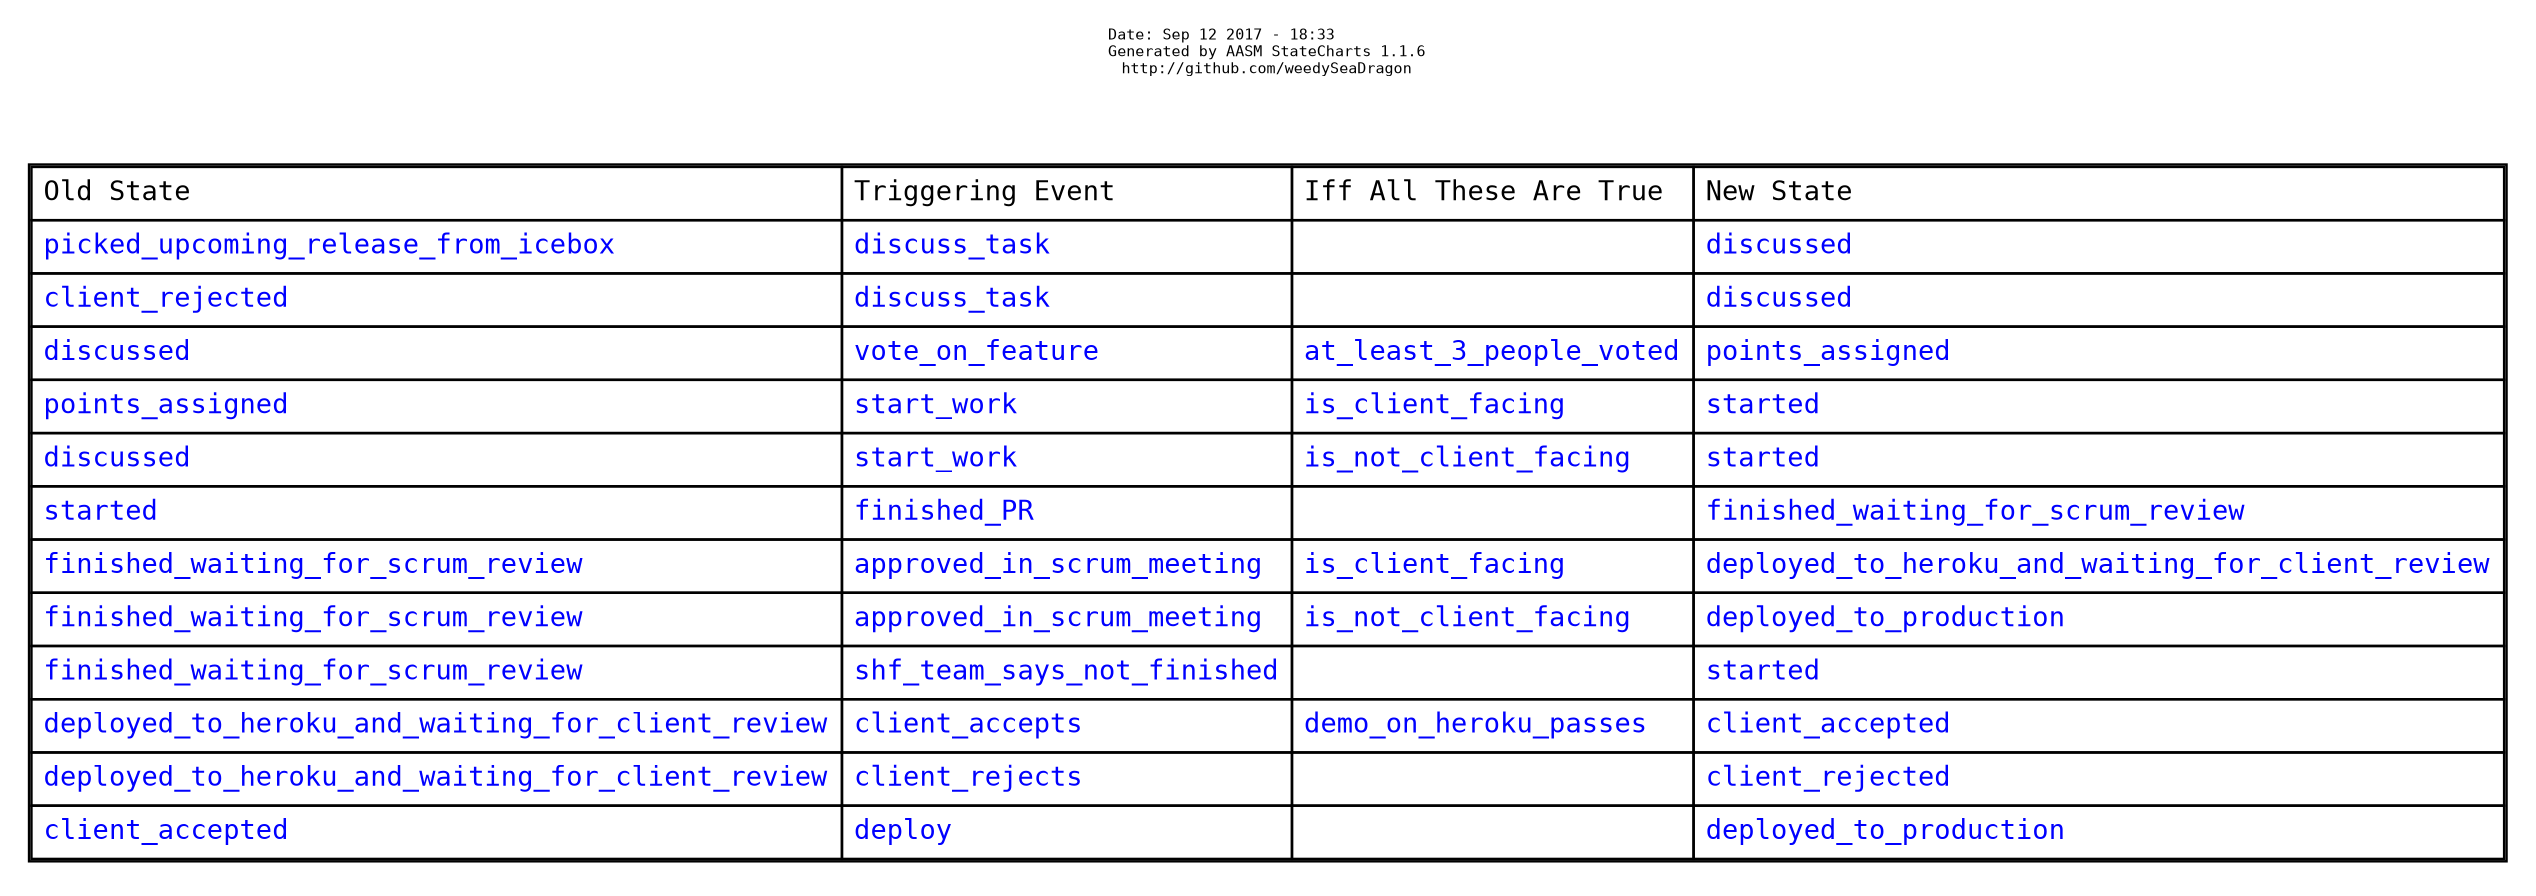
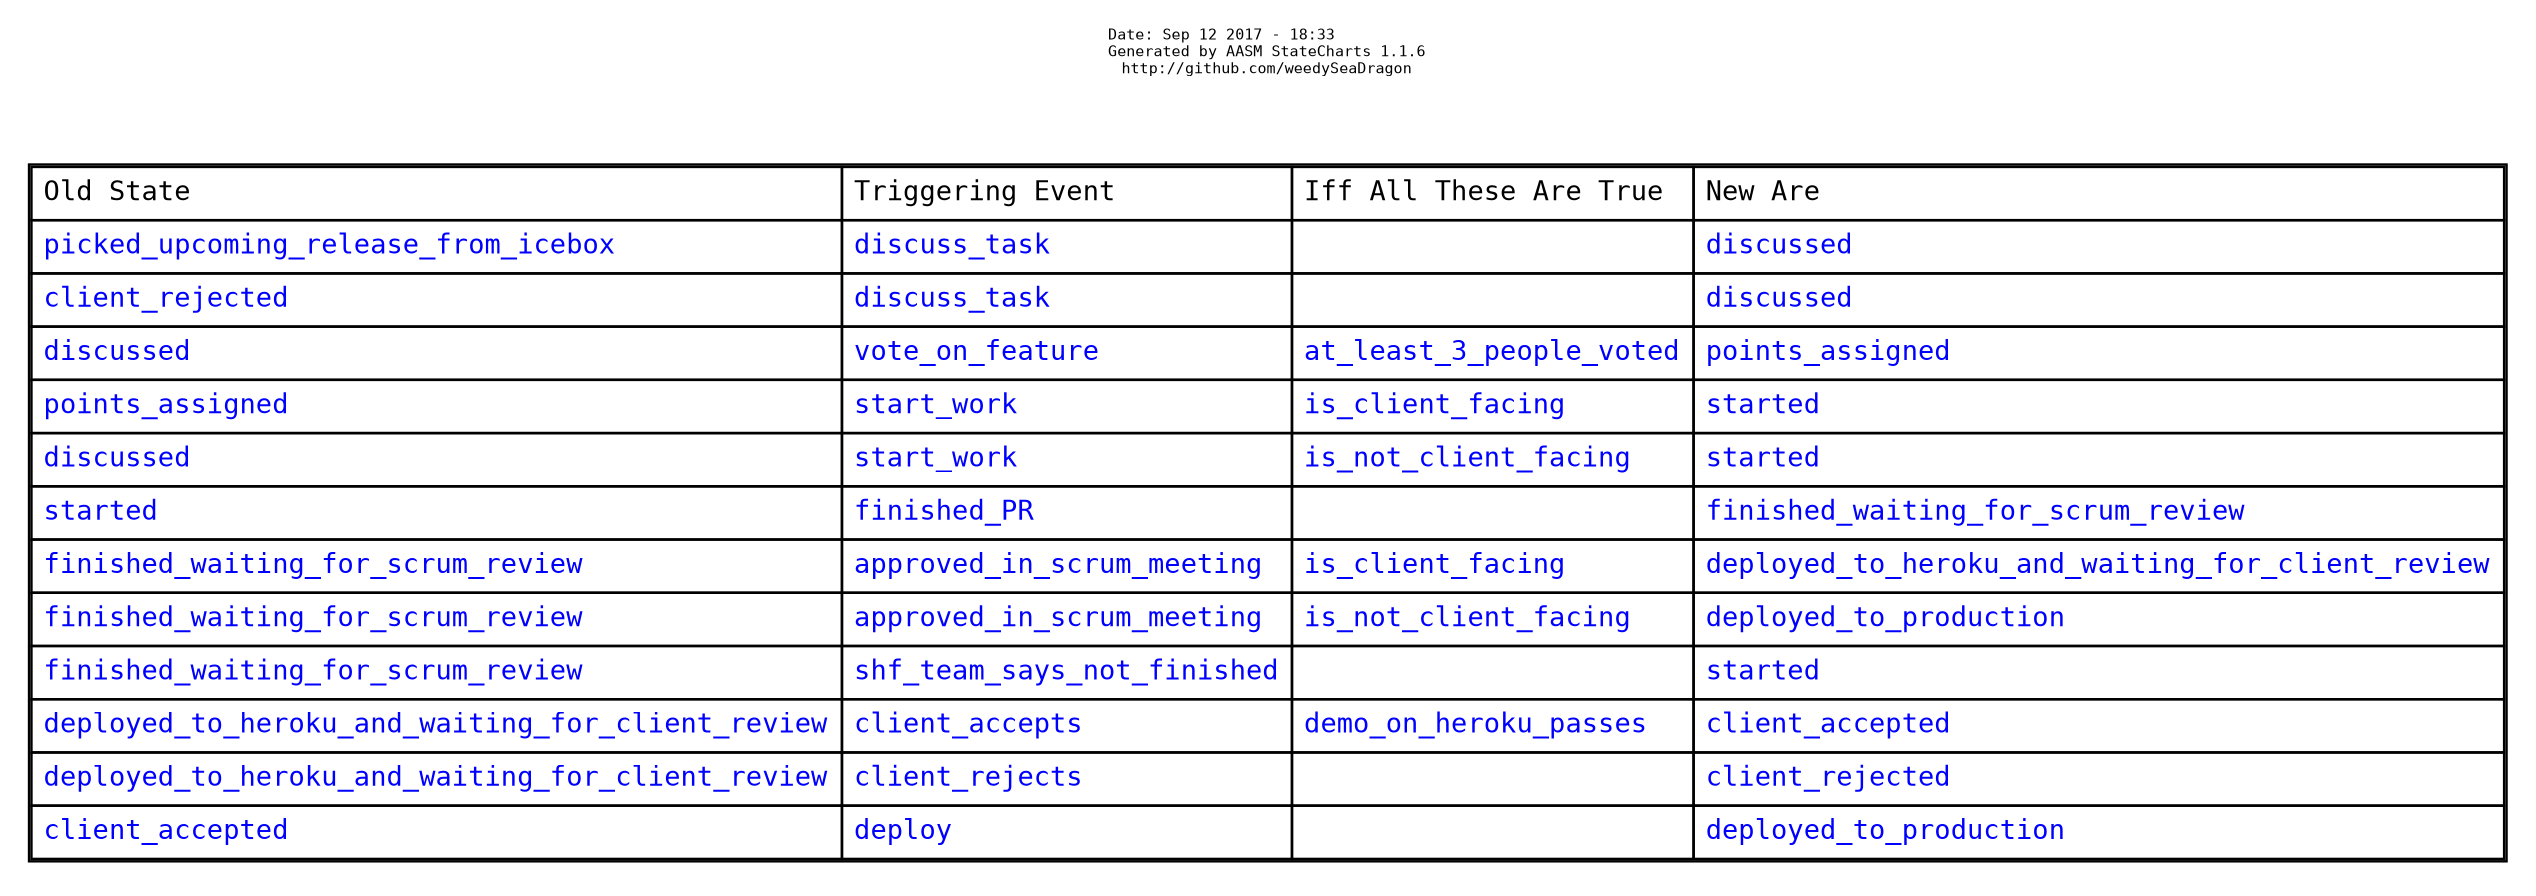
(1780, 192) -> (1764, 192)
